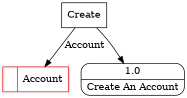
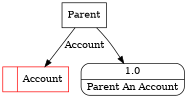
(84, 15) -> (84, 15)
(133, 87) -> (133, 87)
